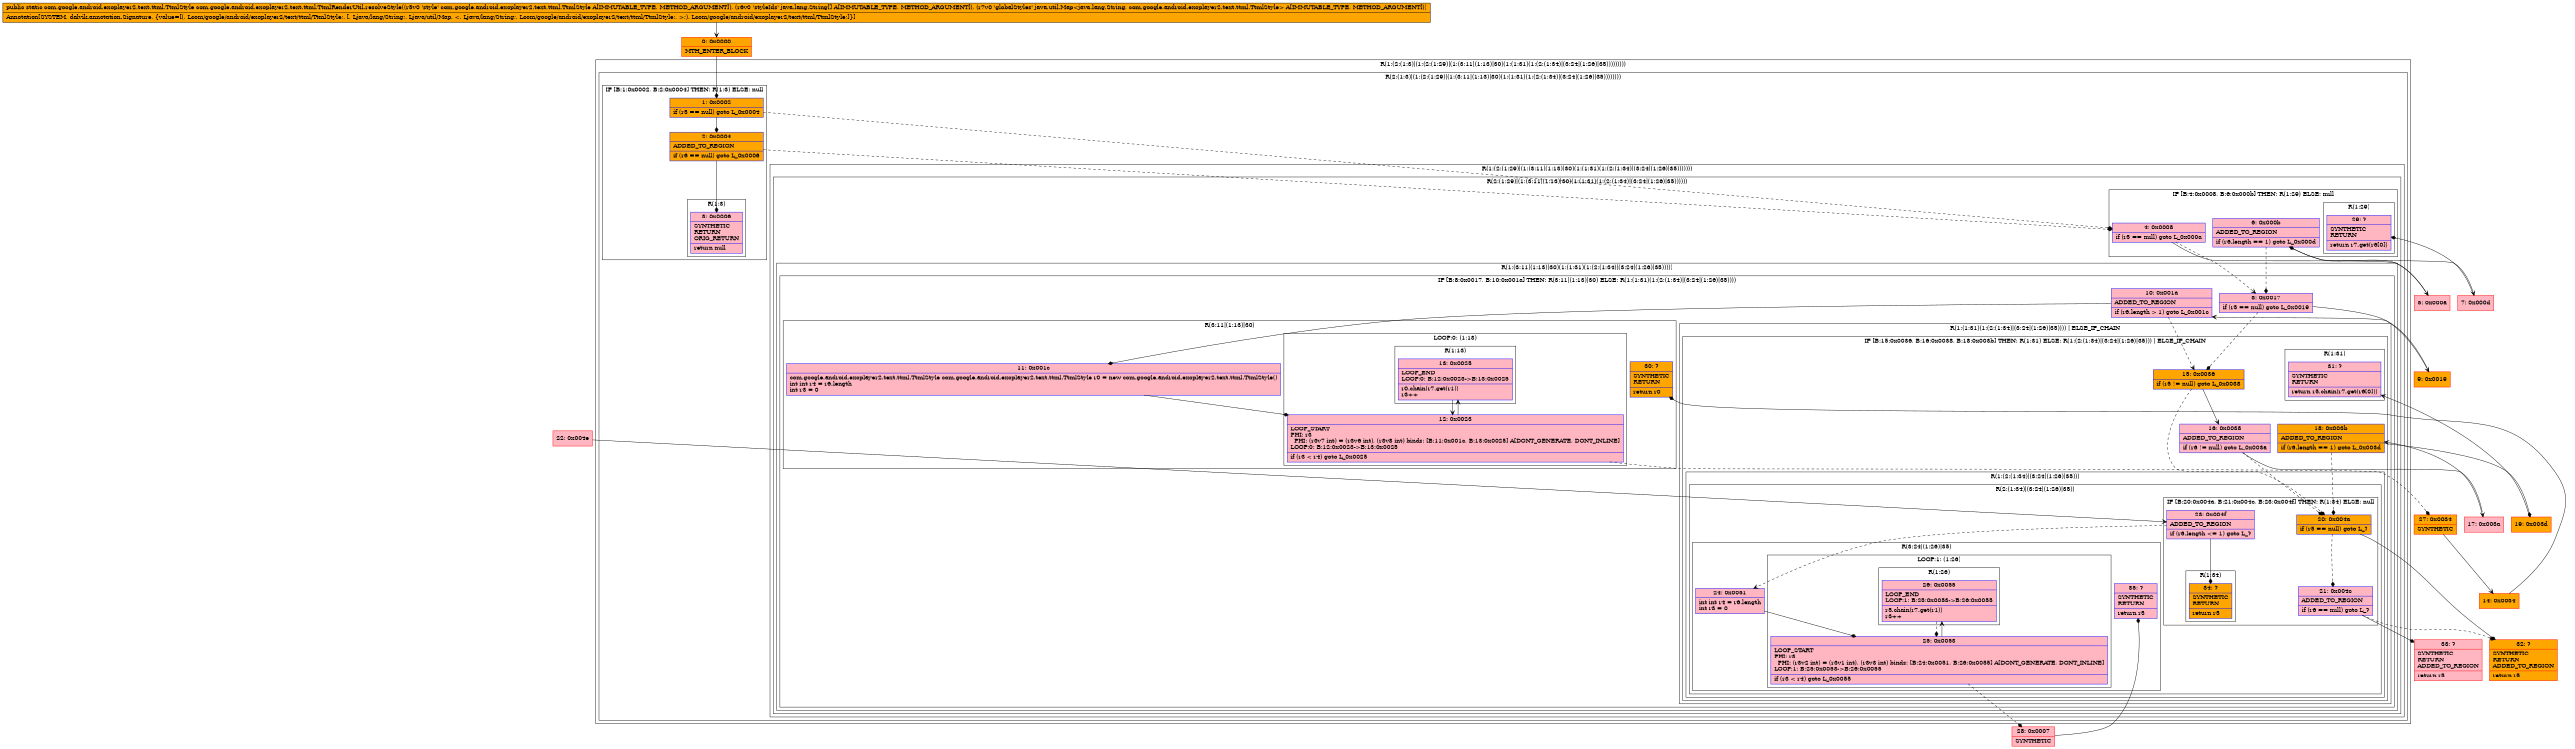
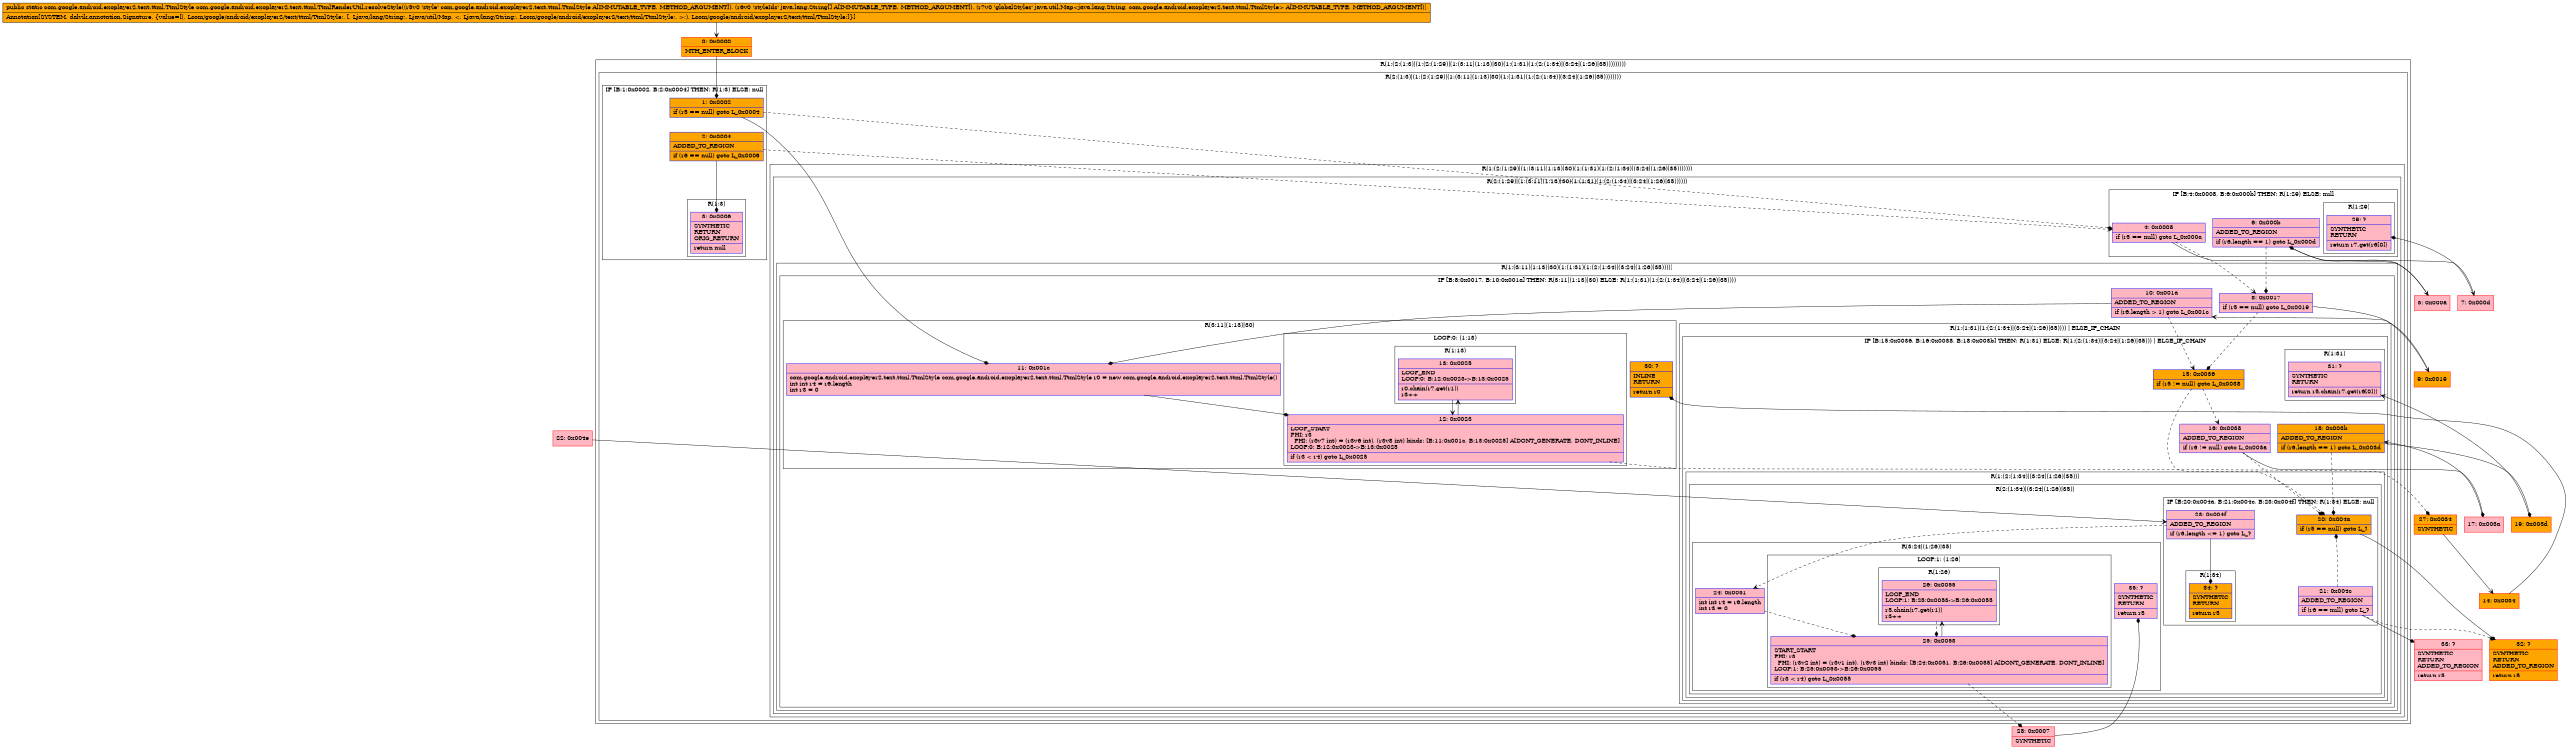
(717, 122) -> (850, 252)
(1436, 190) -> (1436, 190)
(1651, 376) -> (1645, 376)
(2210, 405) -> (2210, 405)
(2373, 469) -> (2373, 469)
(2332, 558) -> (2337, 563)
(1808, 623) -> (1808, 623)
(1794, 651) -> (1795, 651)
